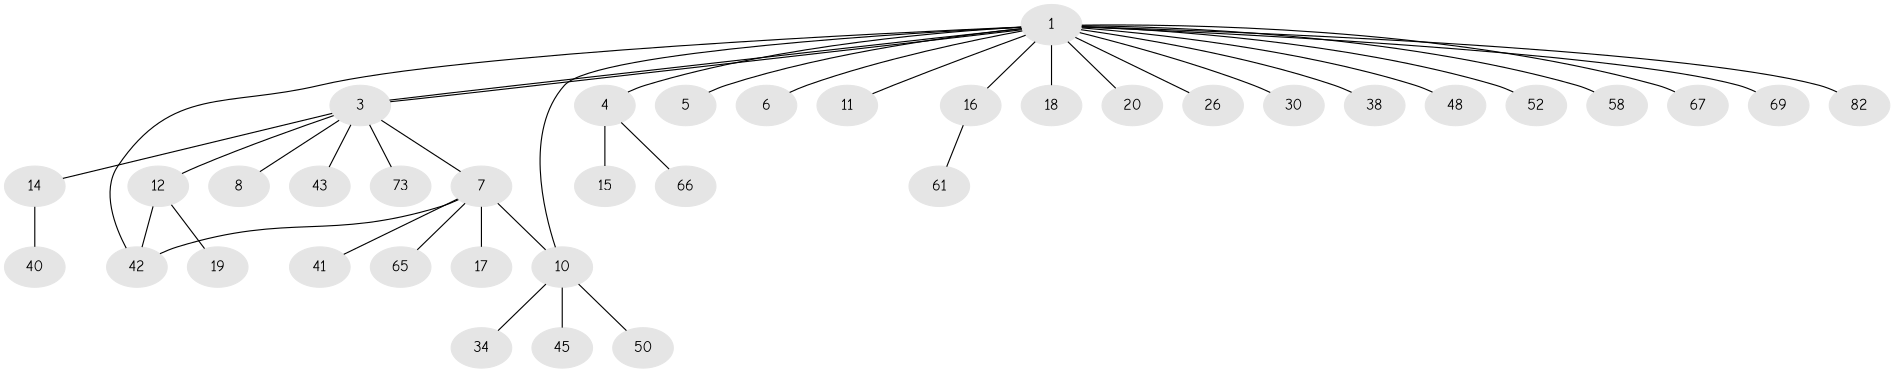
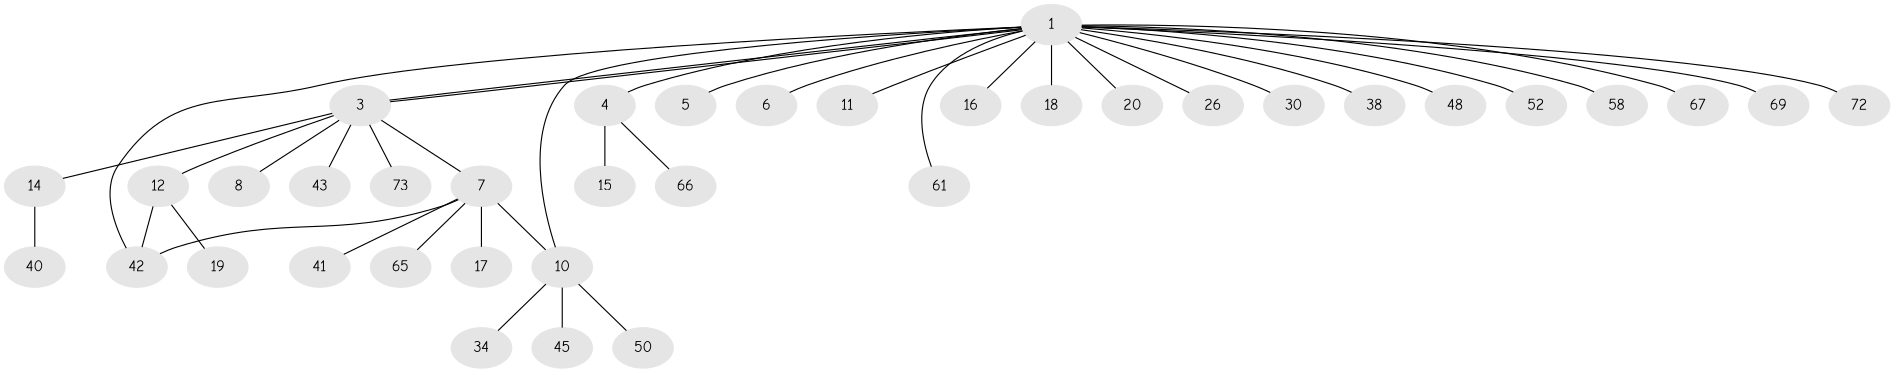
(1860, 105) -> (1860, 105)
(955, 146) -> (935, 79)
